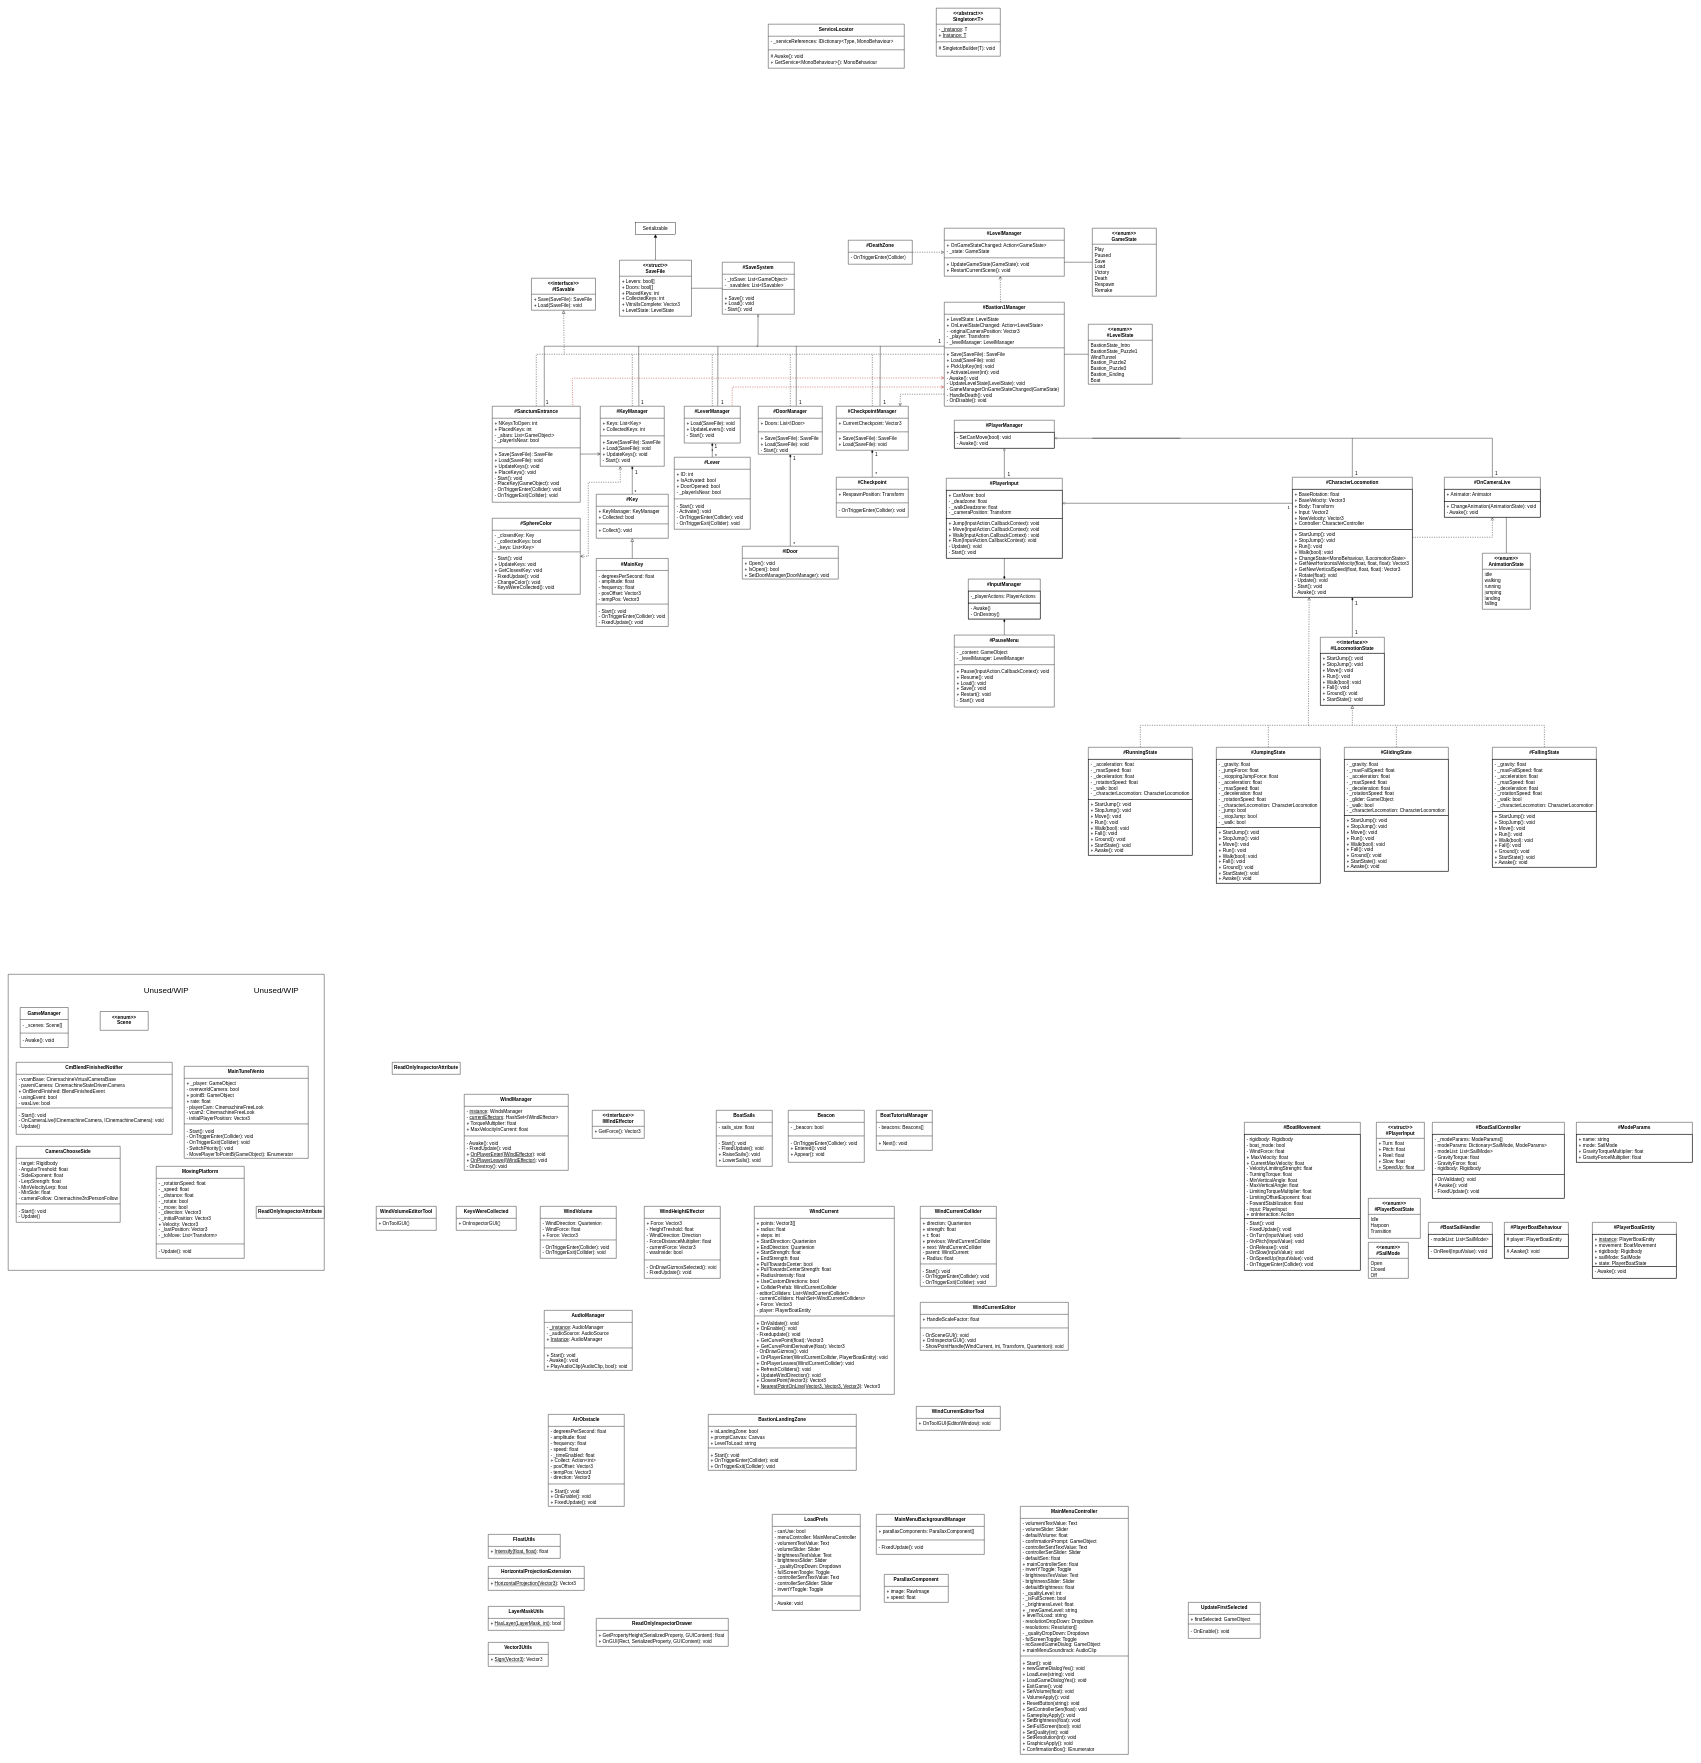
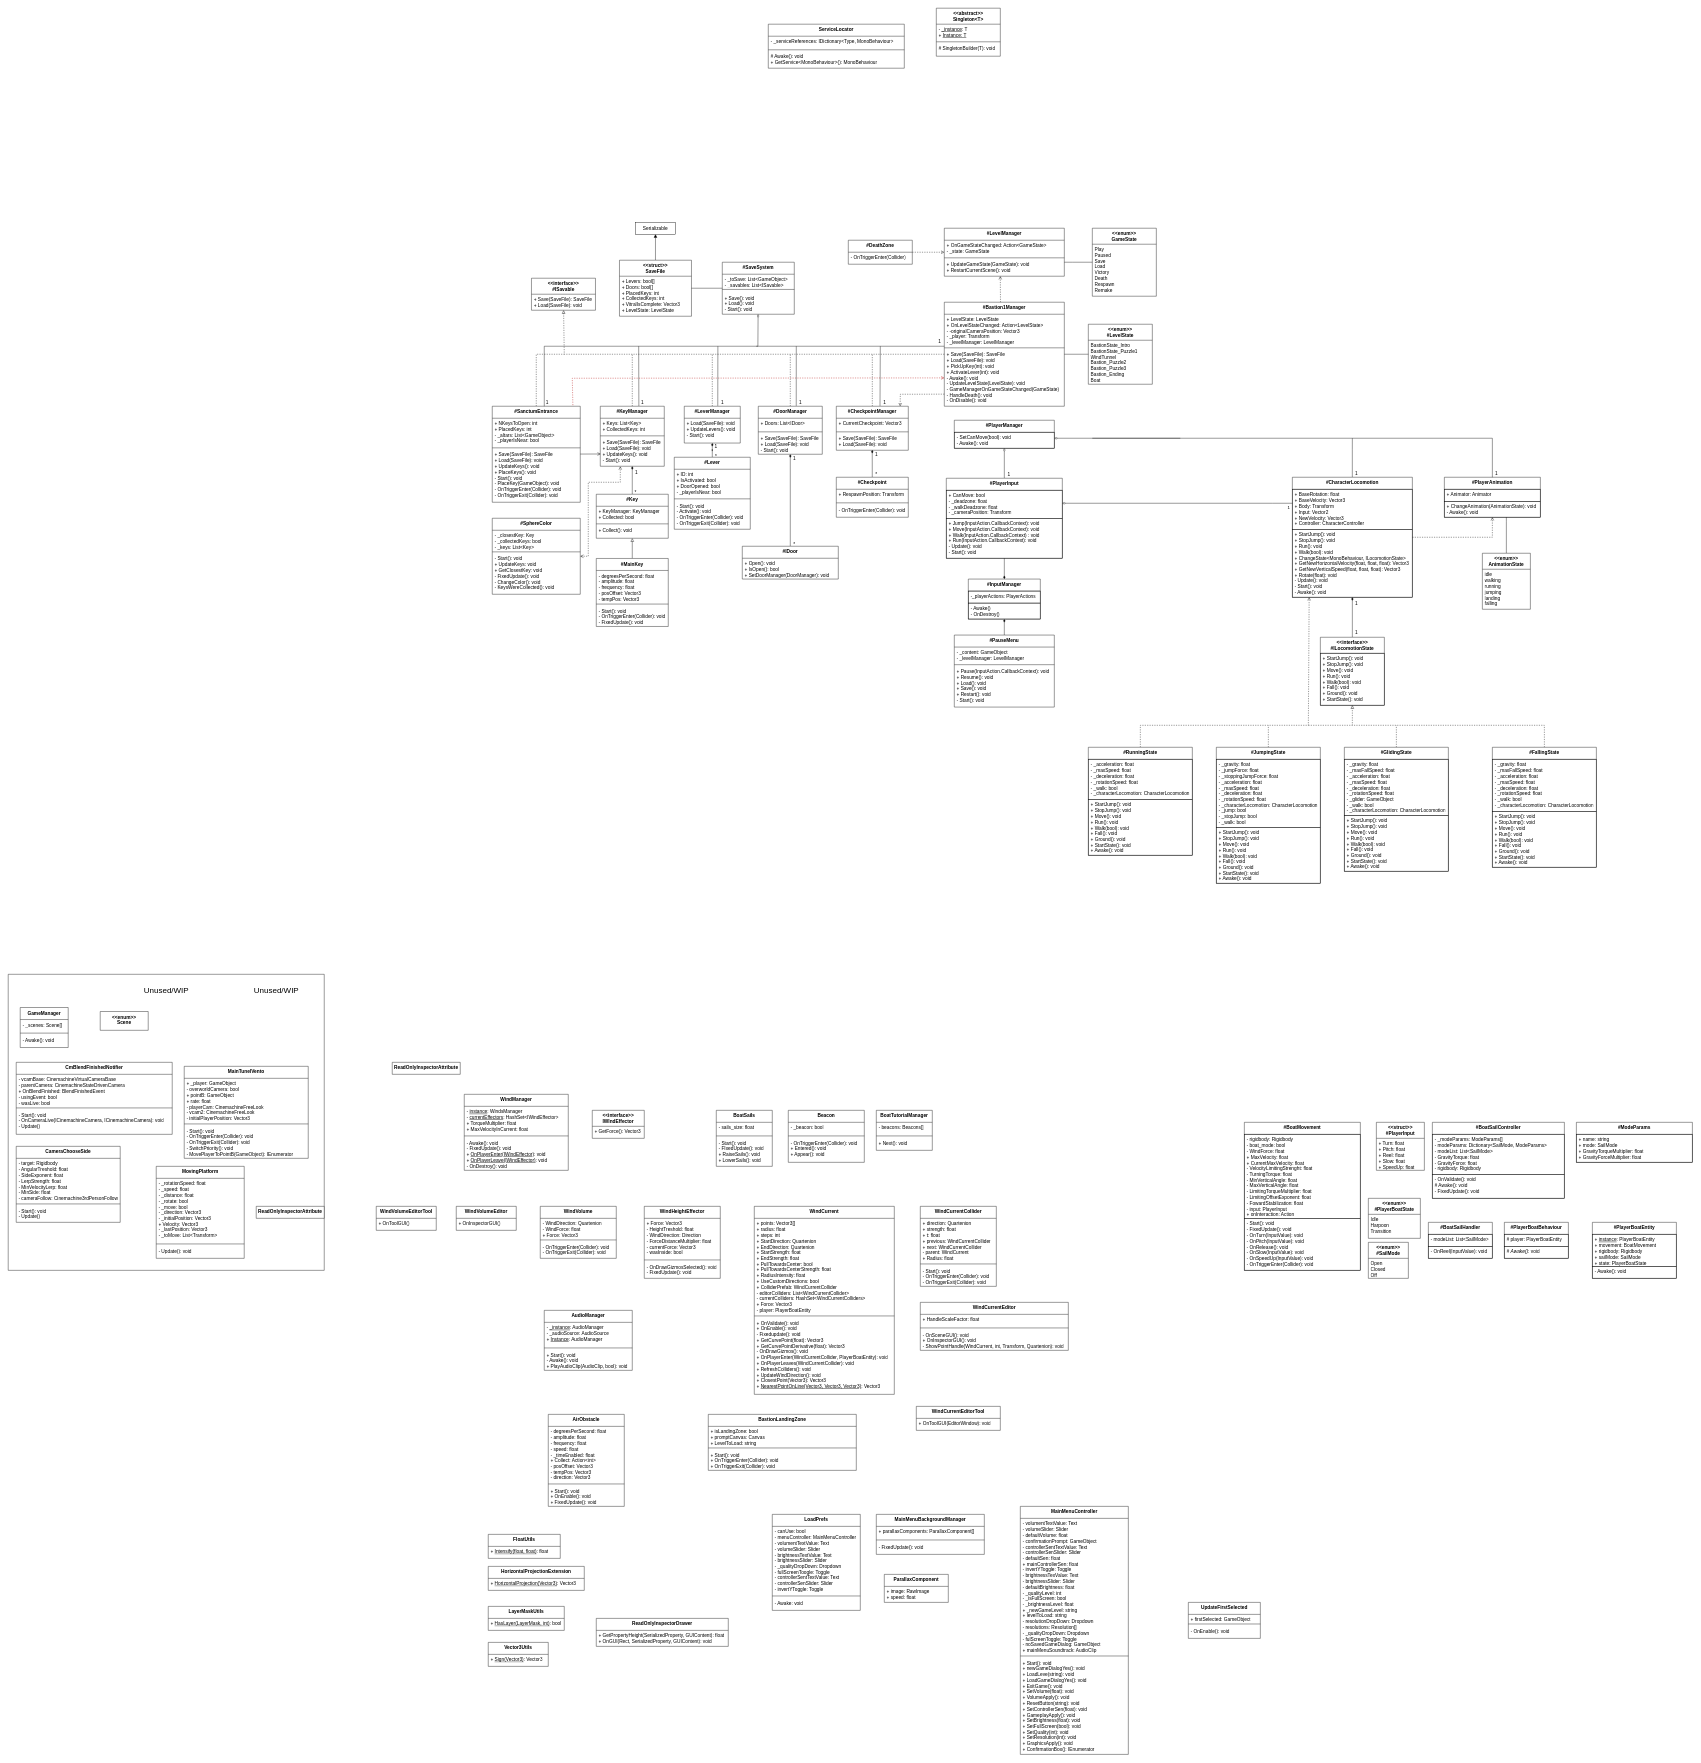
(732, 393) -> none
(1492, 483) -> (1492, 483)
(486, 1212) -> (486, 1212)
